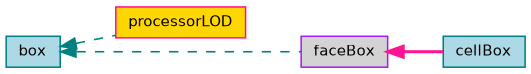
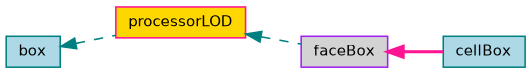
(189, 52) -> (281, 40)
